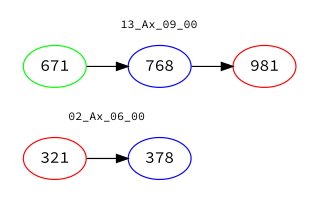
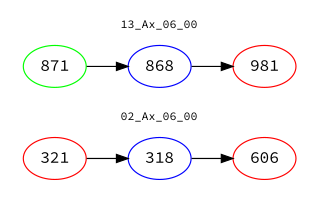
(160, 25) -> (160, 25)
(55, 66) -> (55, 66)
(160, 66) -> (160, 66)
(160, 158) -> (160, 158)
none -> (265, 158)
